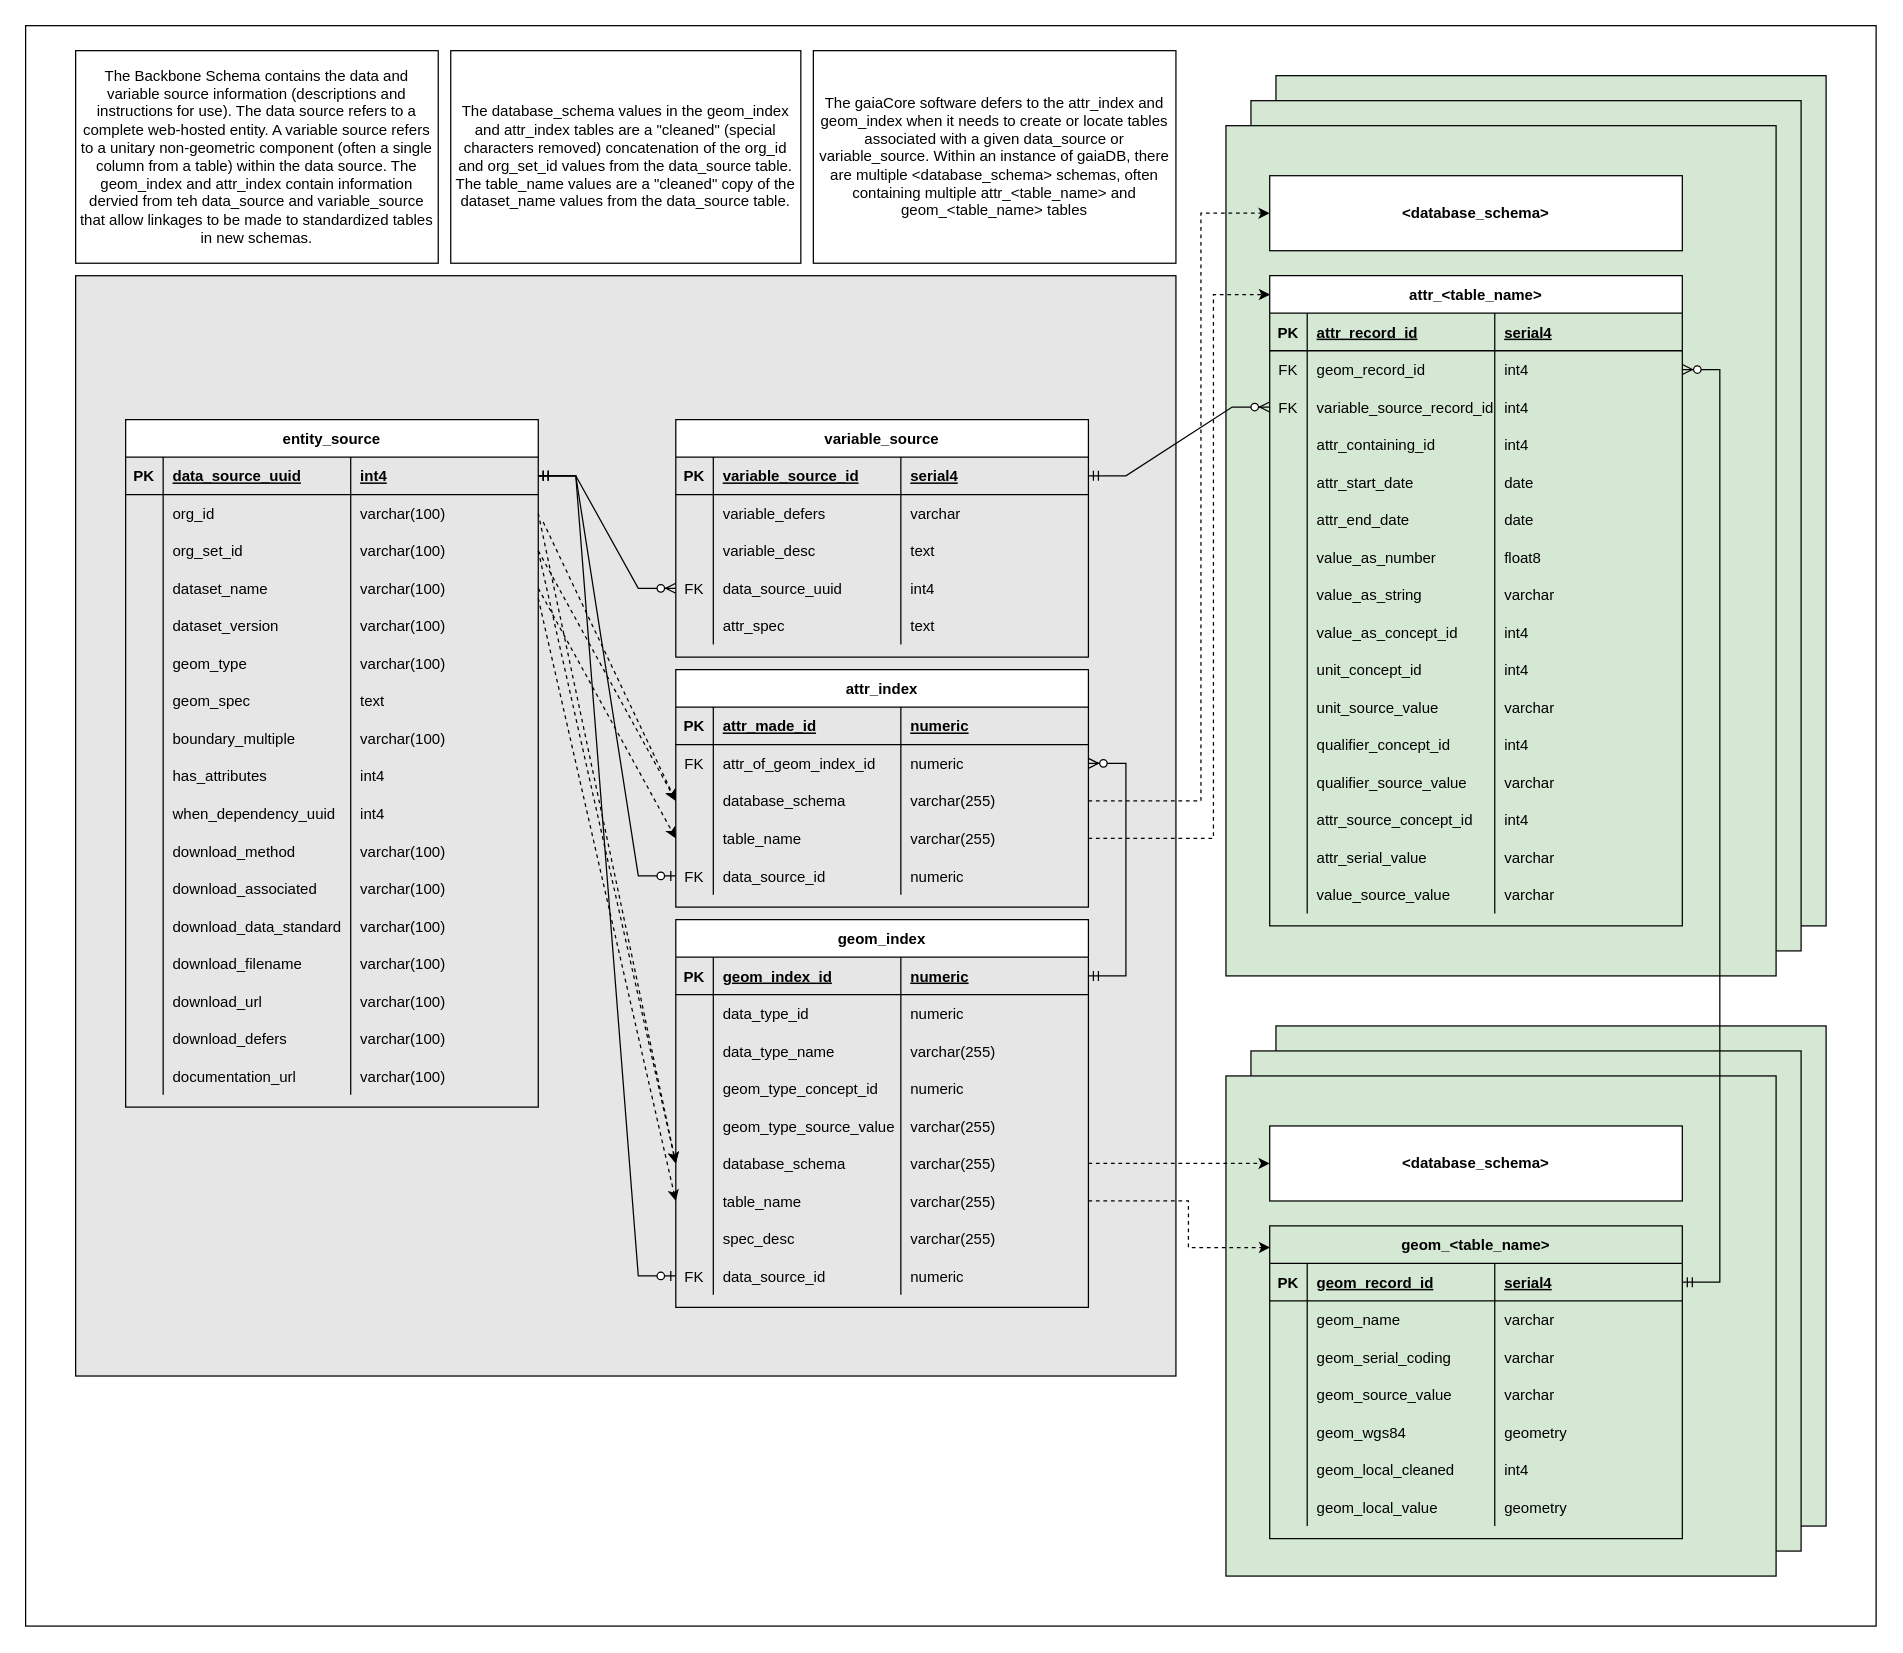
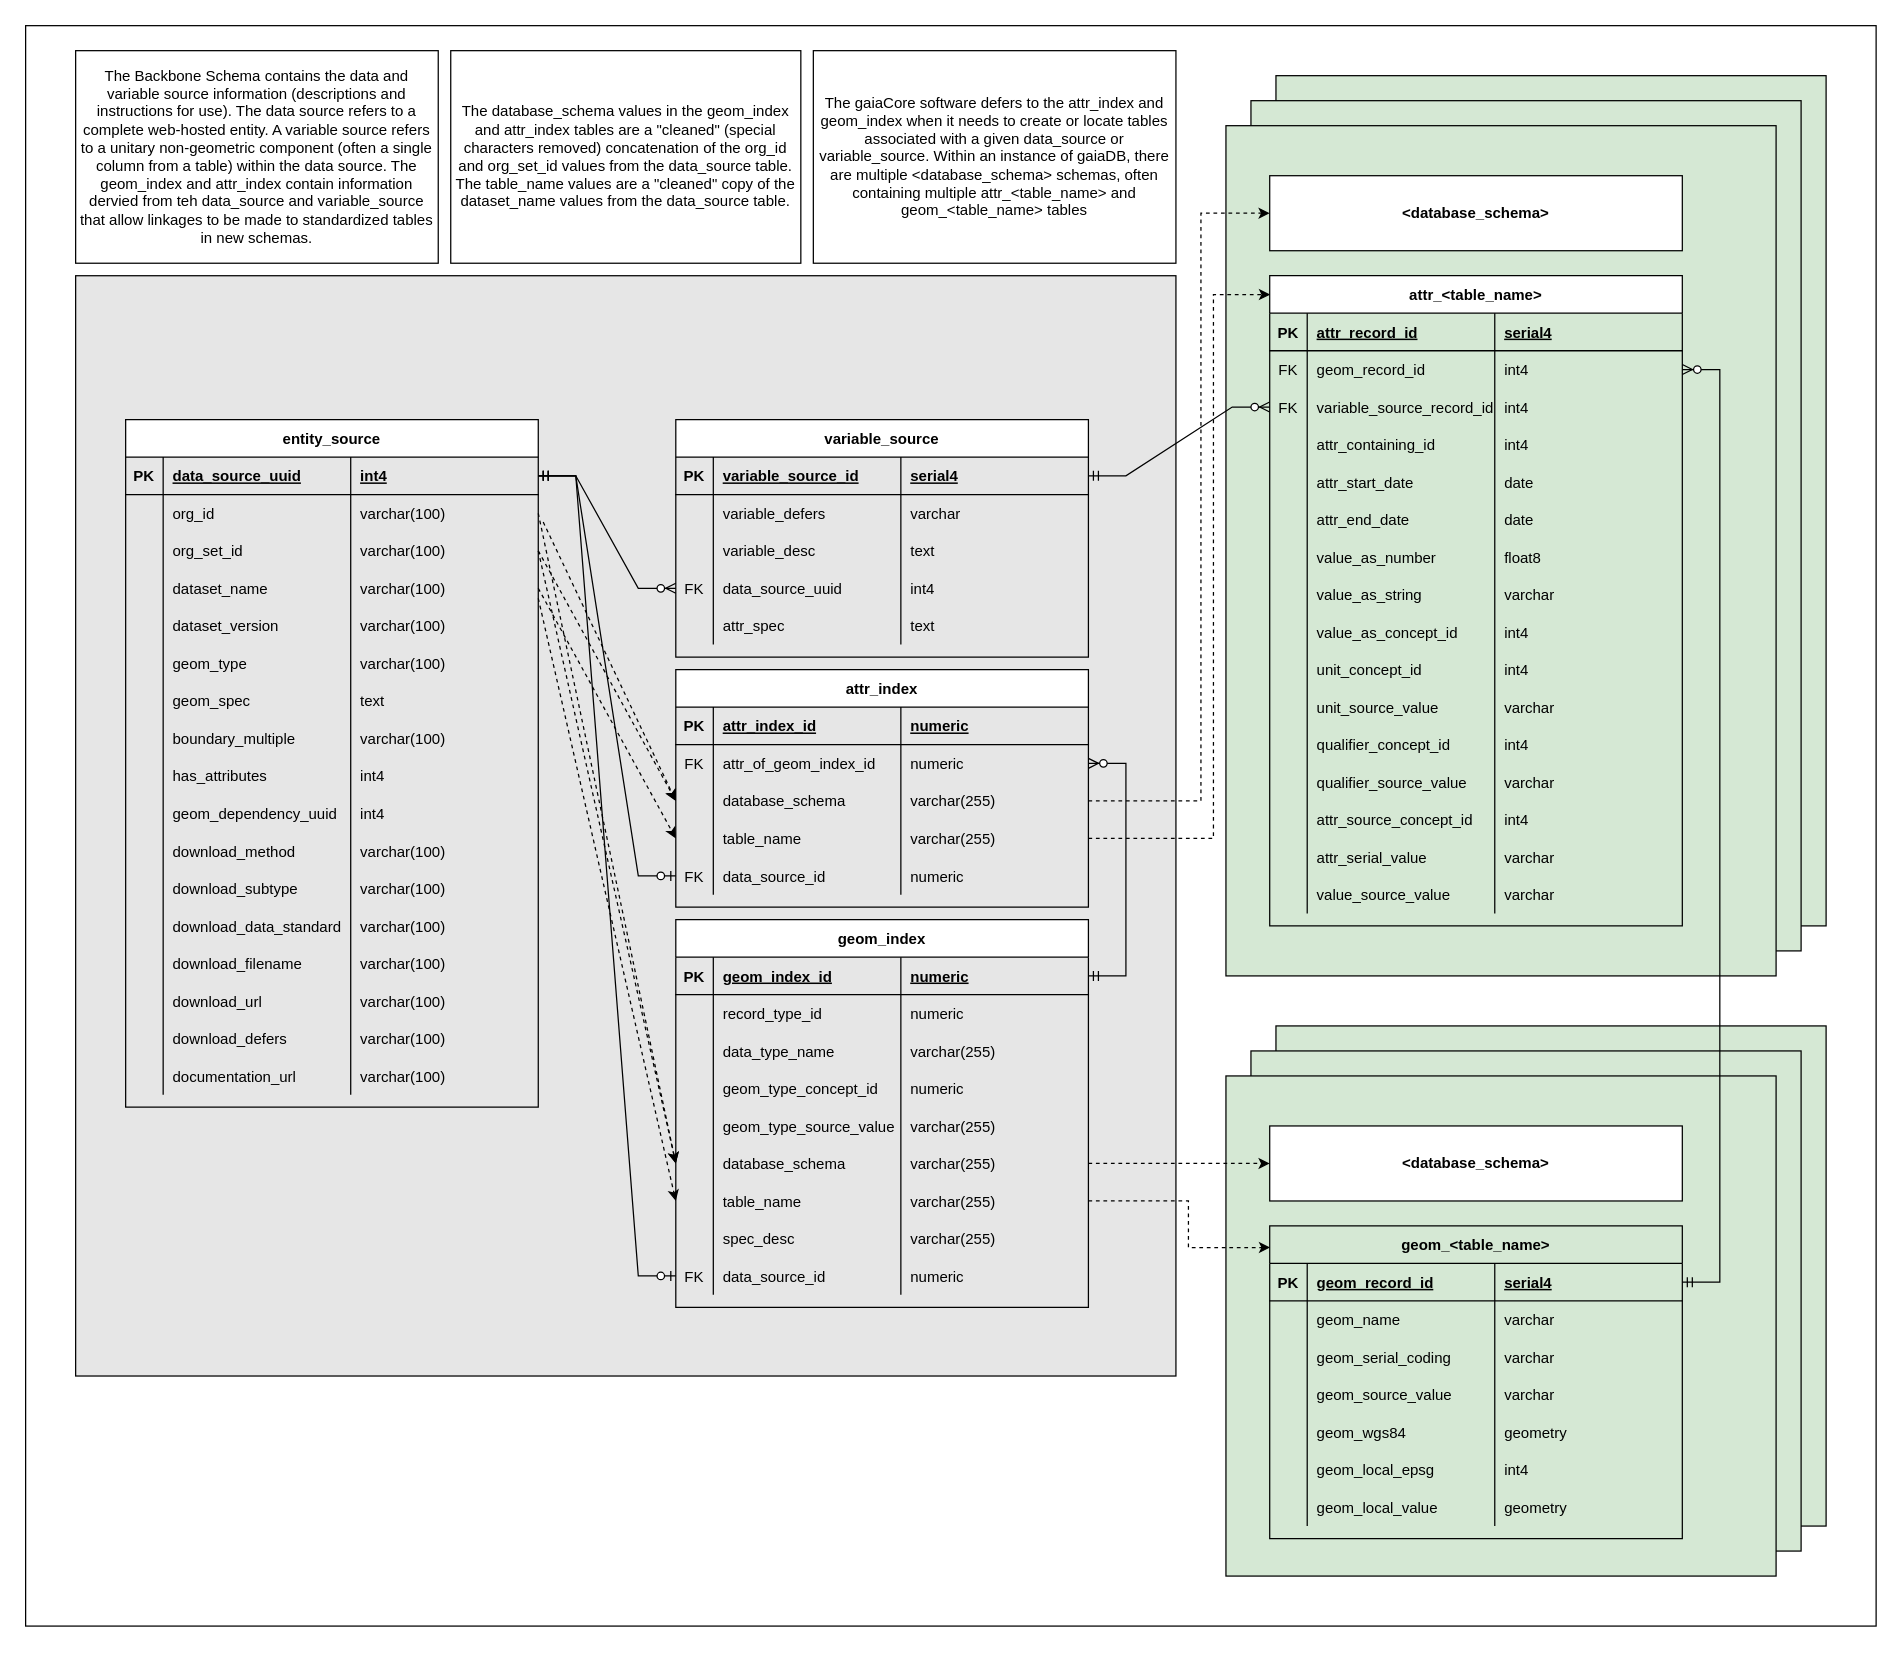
(771, 726) -> (773, 726)
(255, 814) -> (255, 814)
(248, 889) -> (238, 889)
(771, 1014) -> (779, 1014)
(1386, 1470) -> (1375, 1470)
